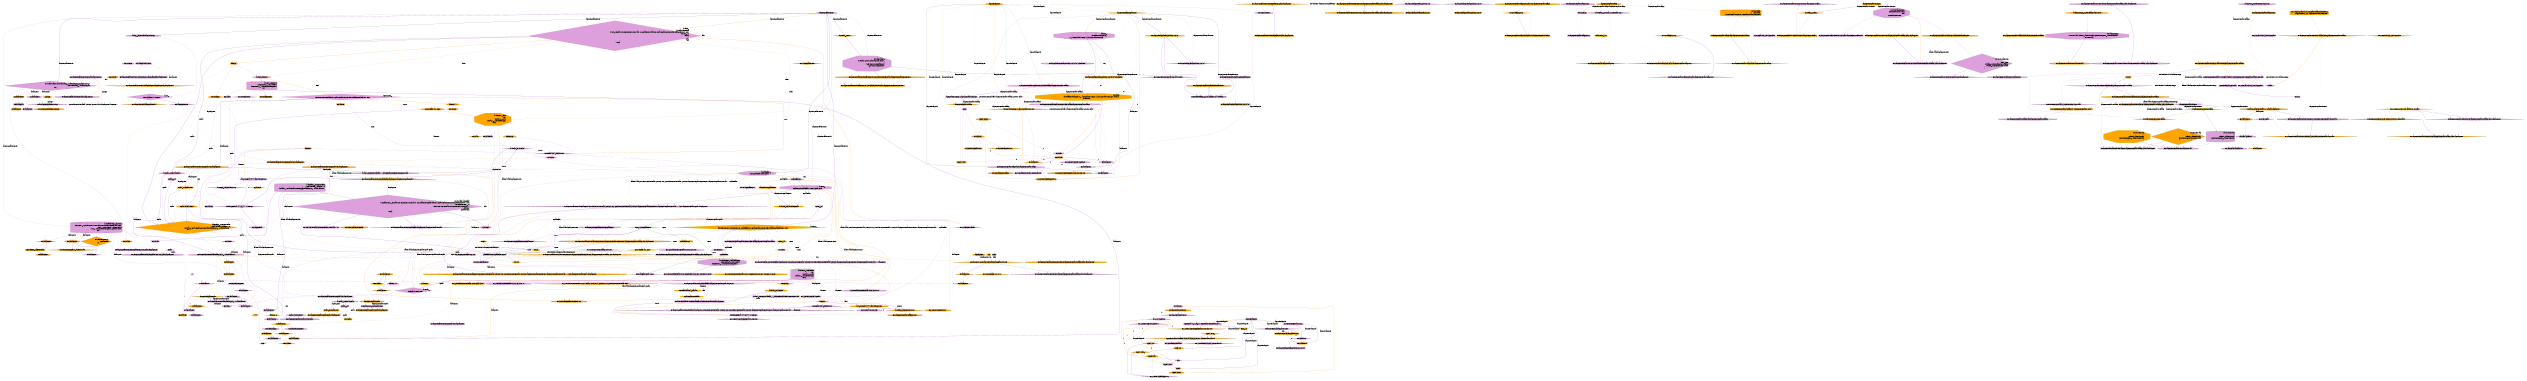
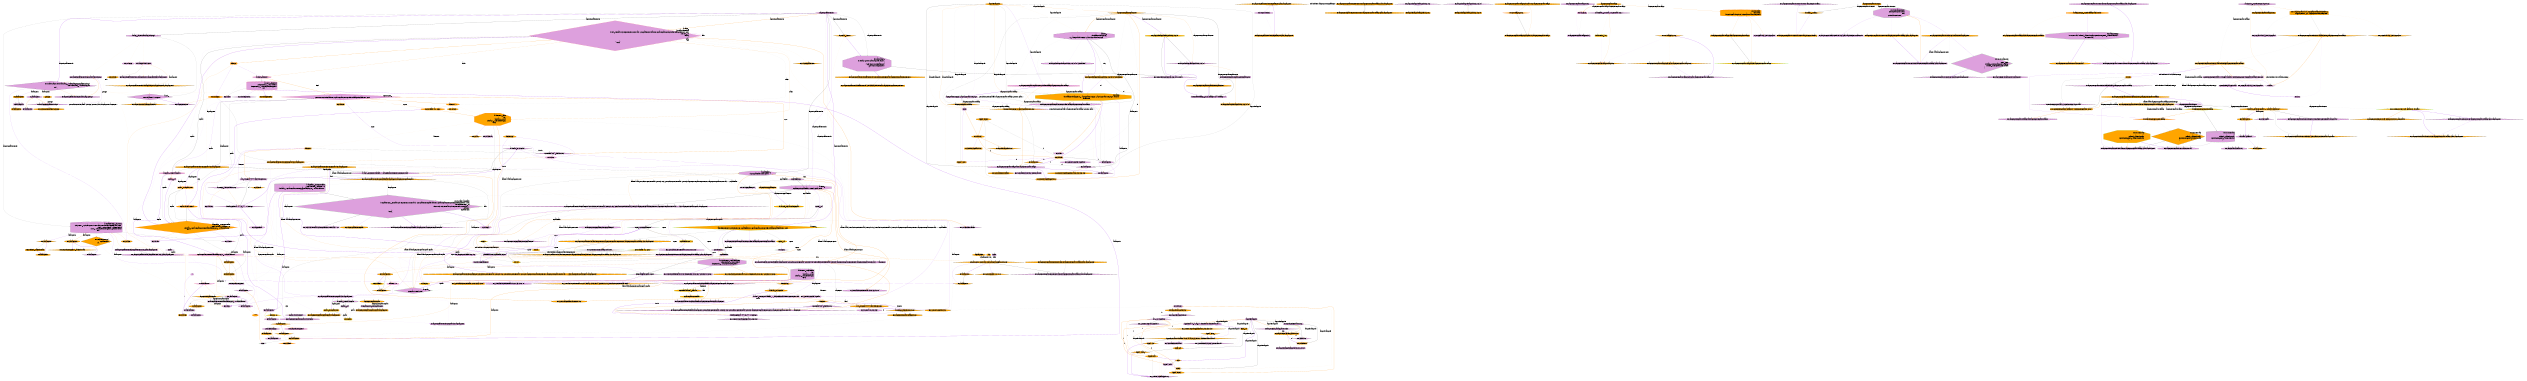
(1178, 360) -> (1178, 360)
